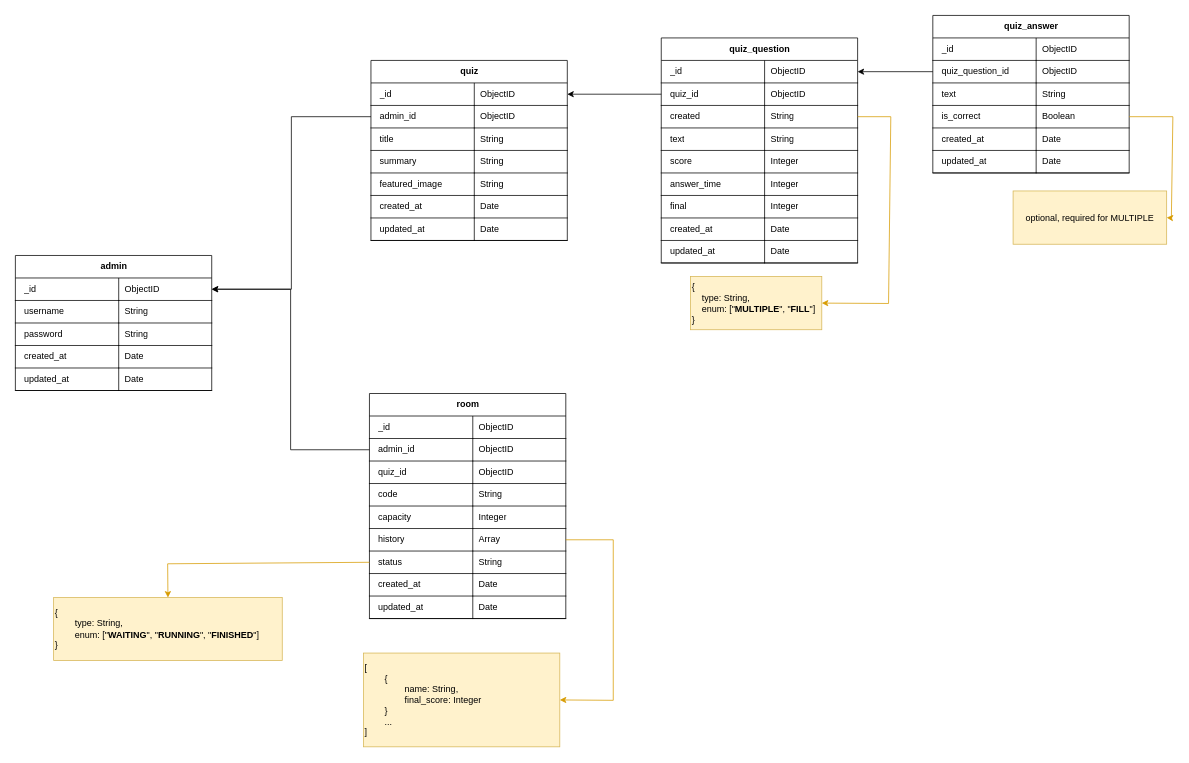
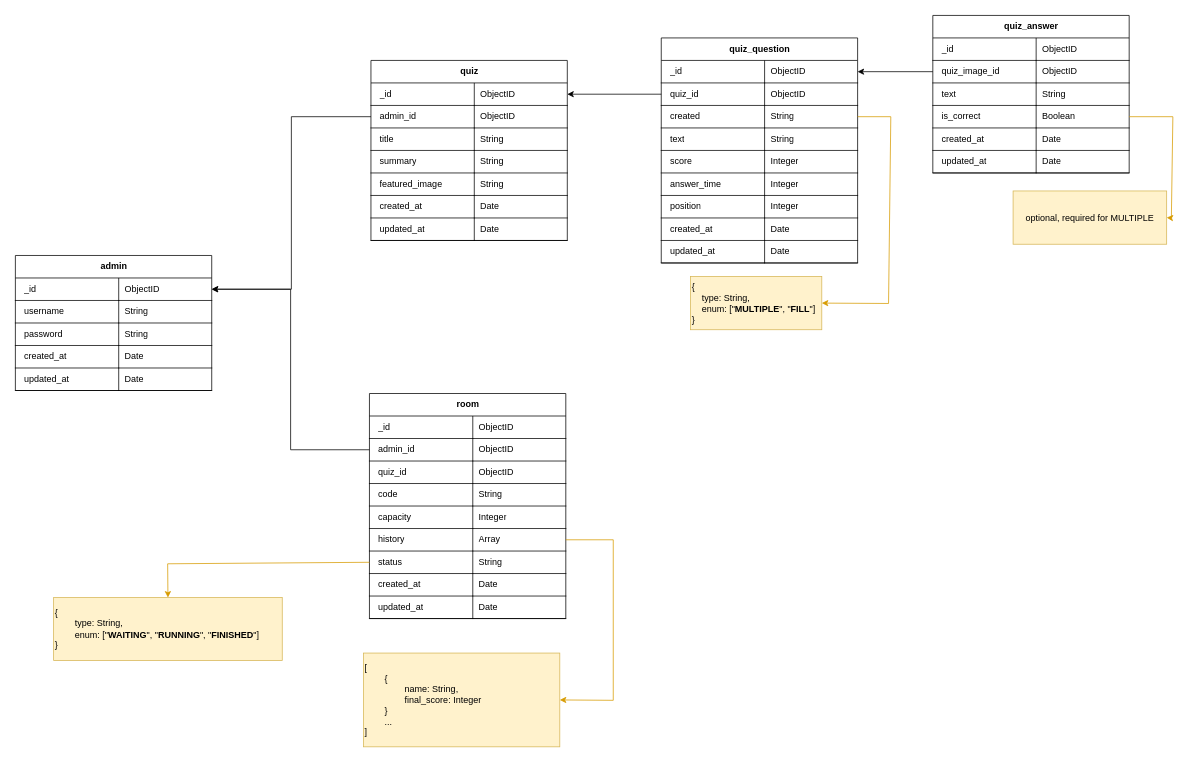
(978, 72) -> (971, 72)
(680, 207) -> (688, 207)
